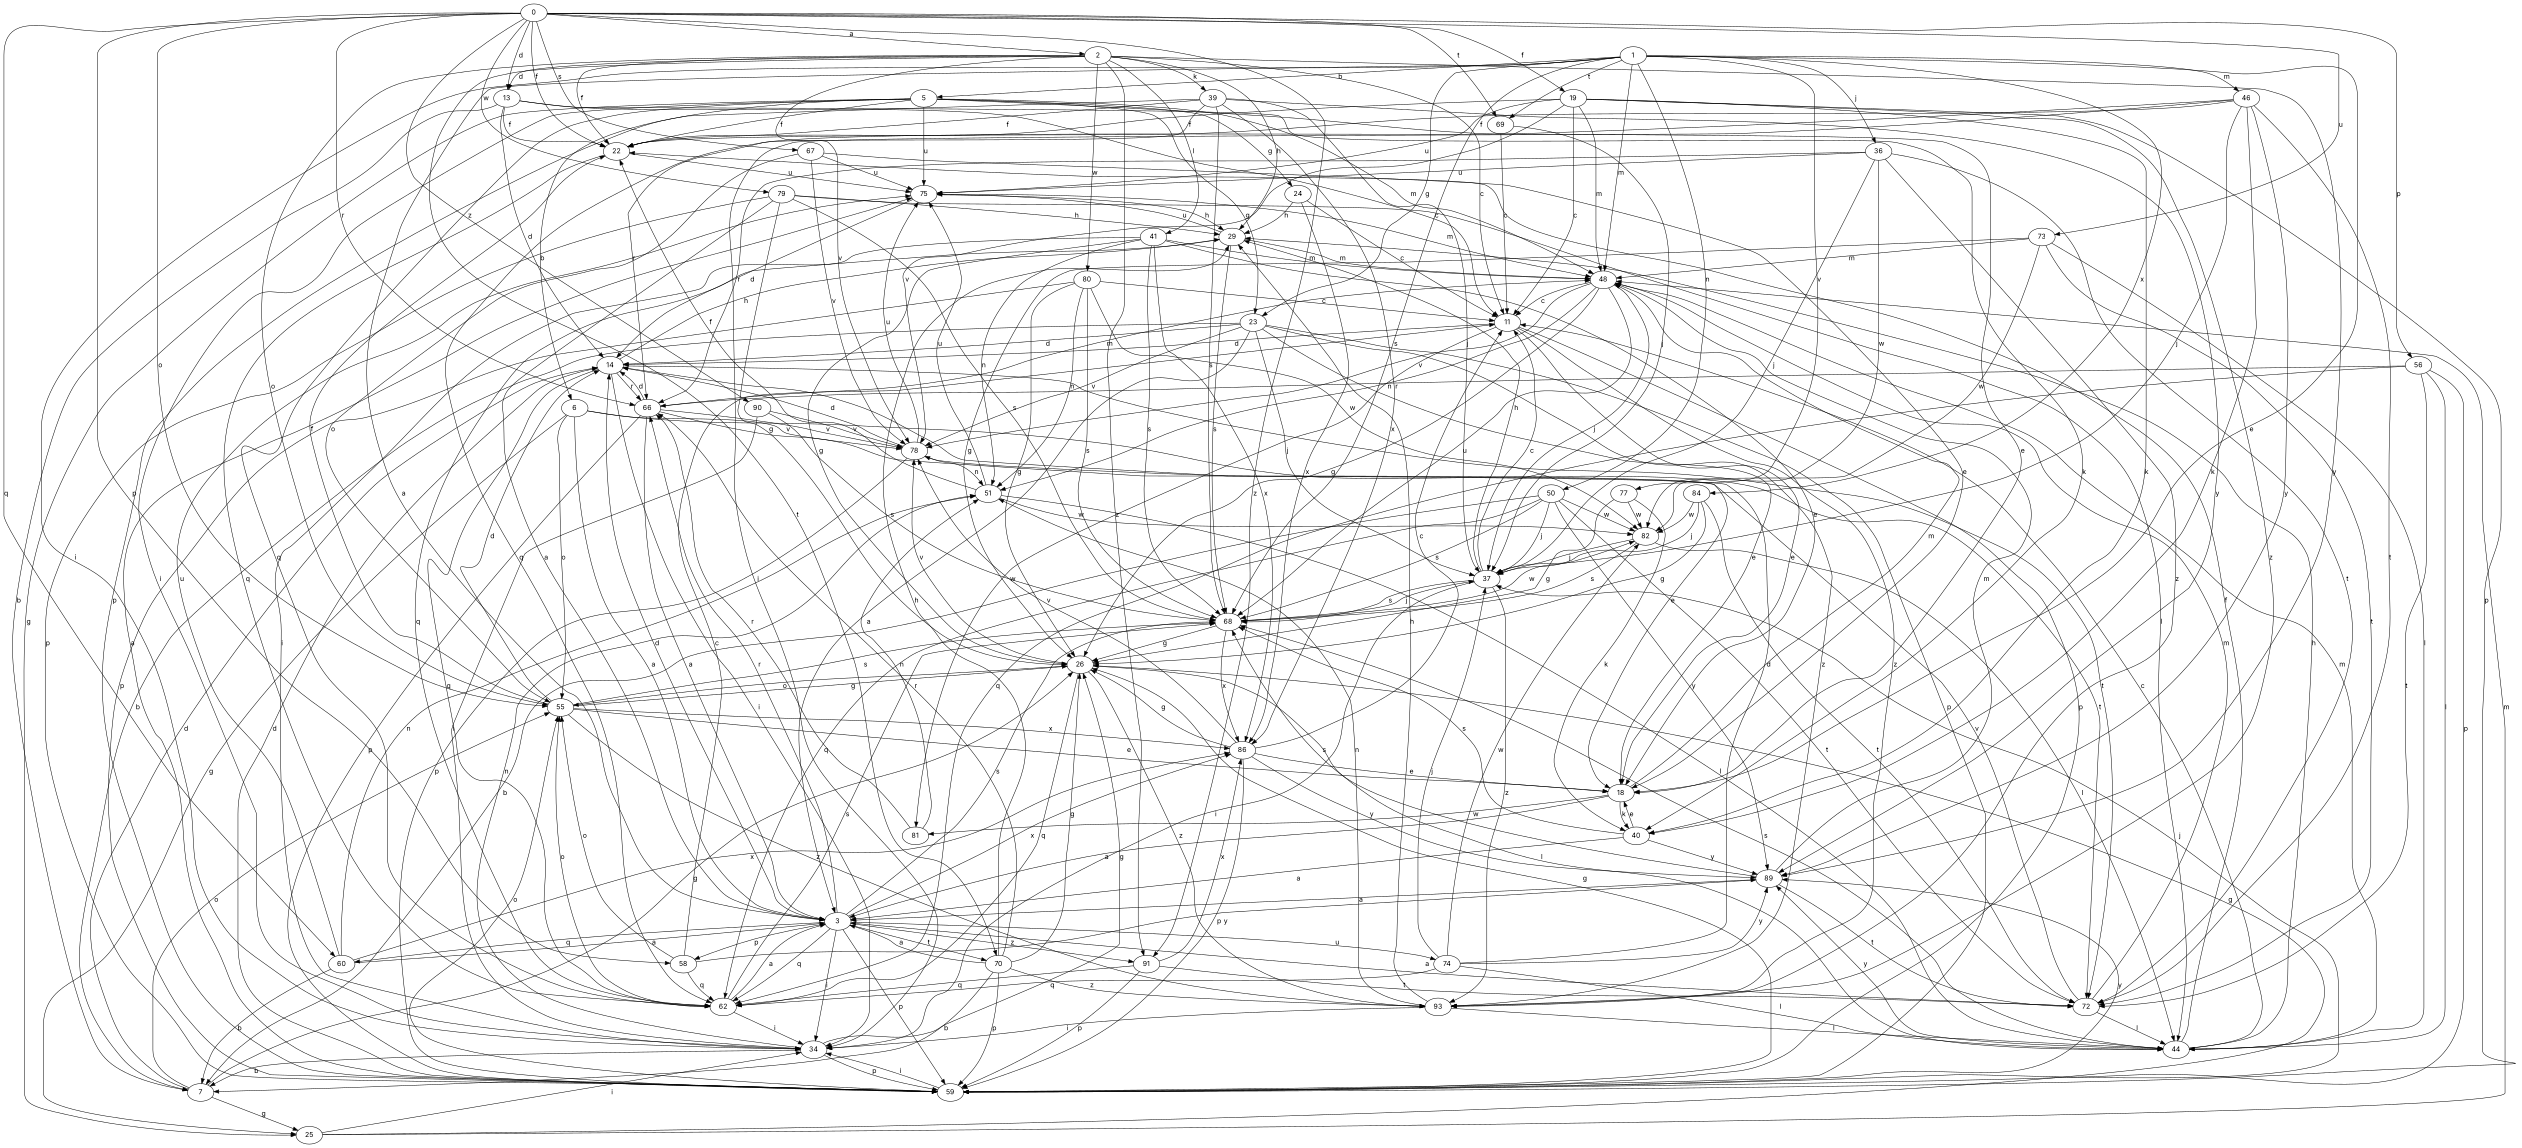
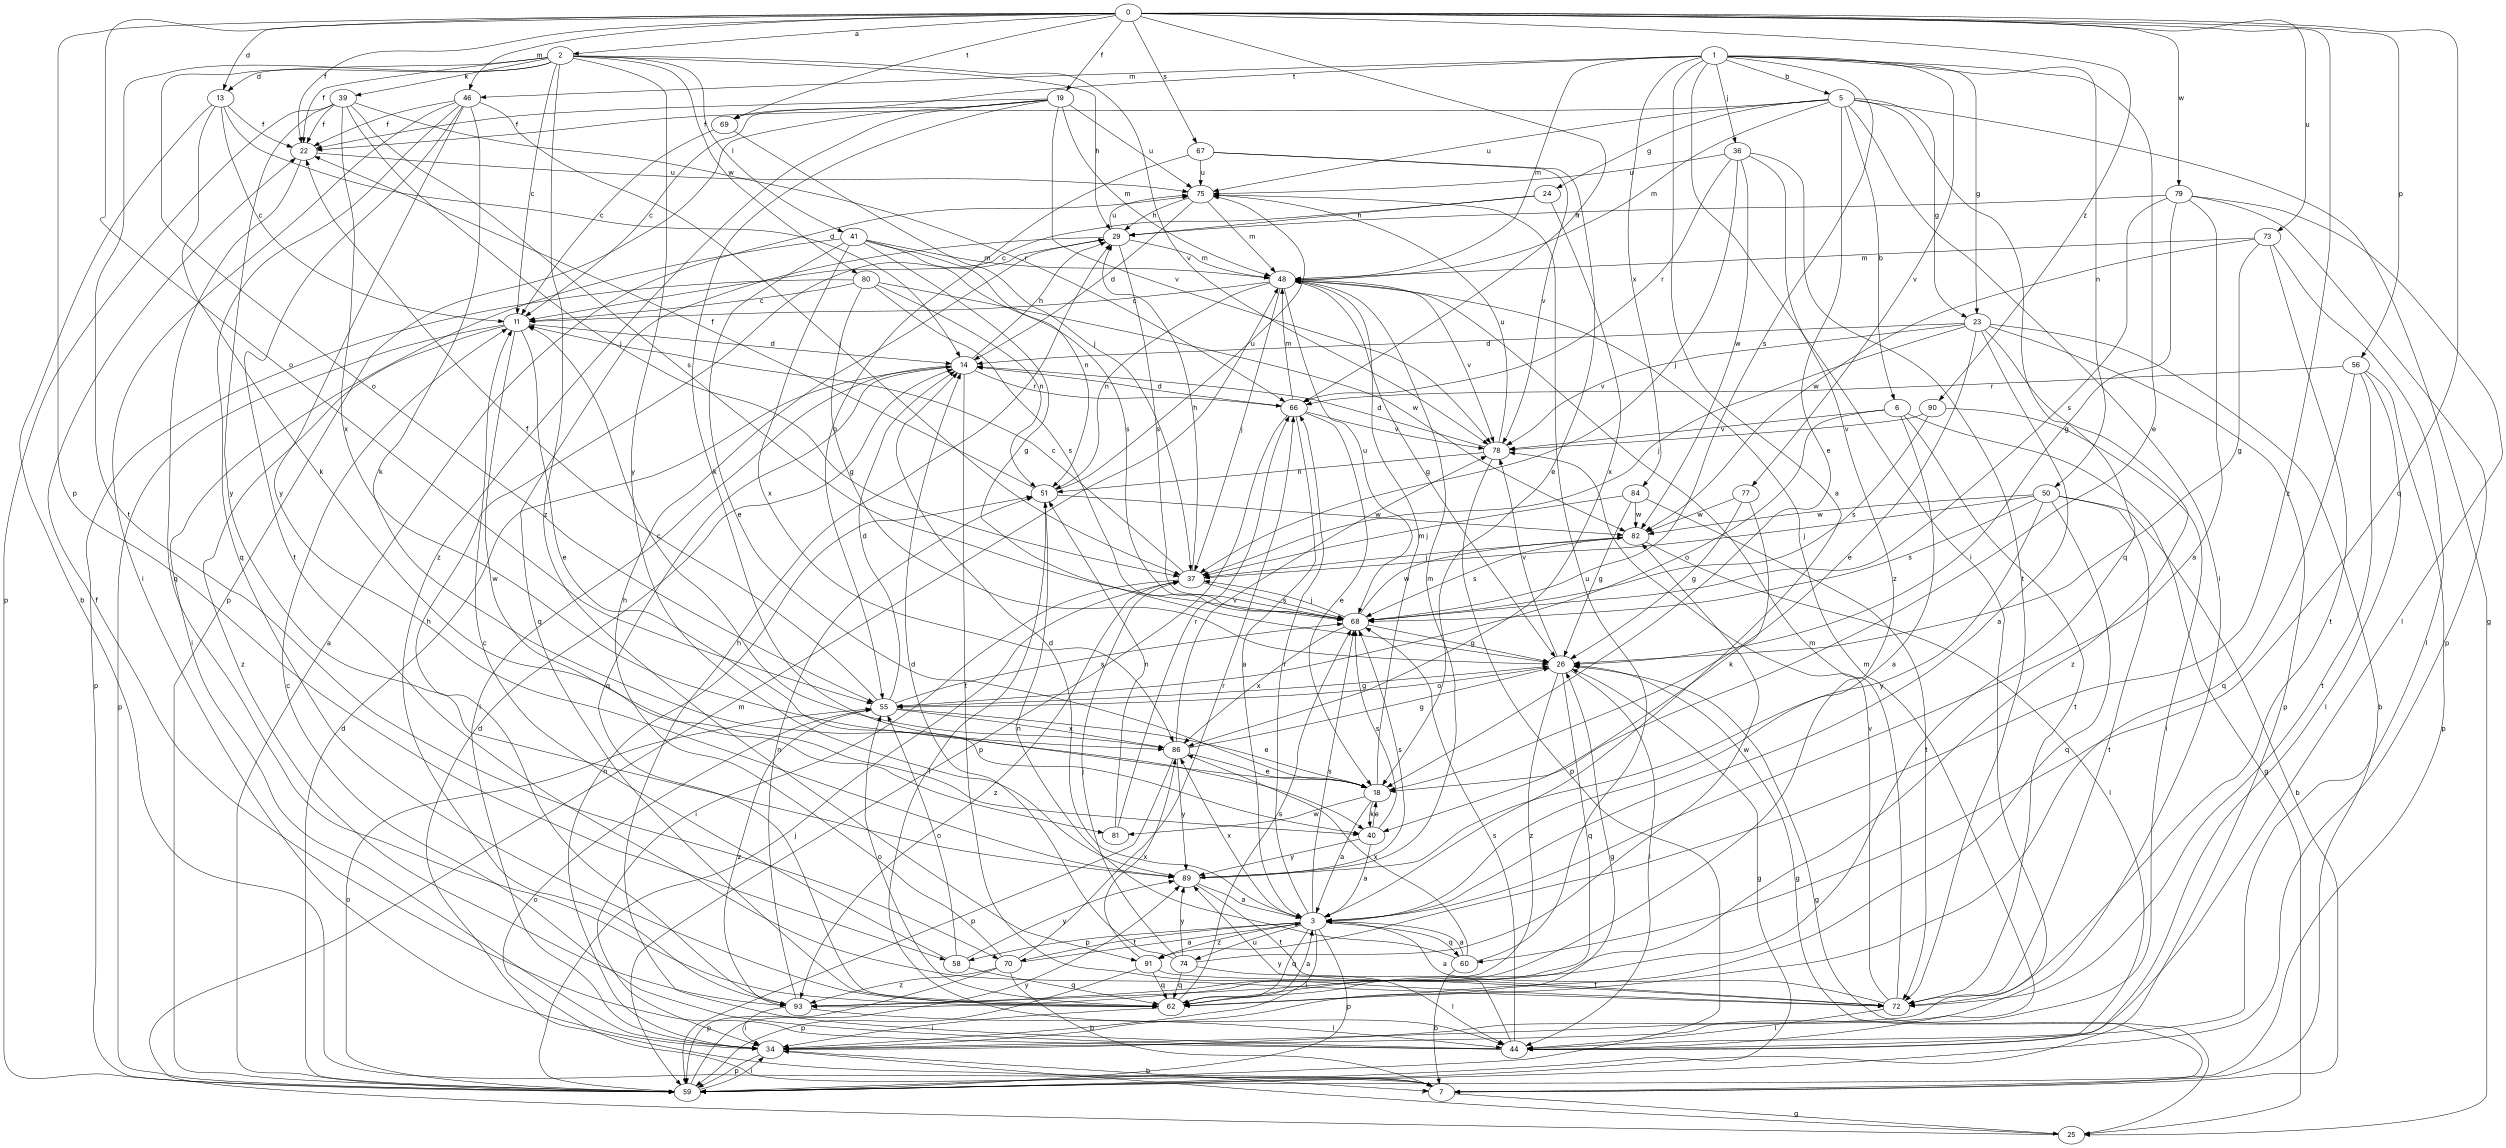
none -> (687, 28)
(1069, 833) -> none
